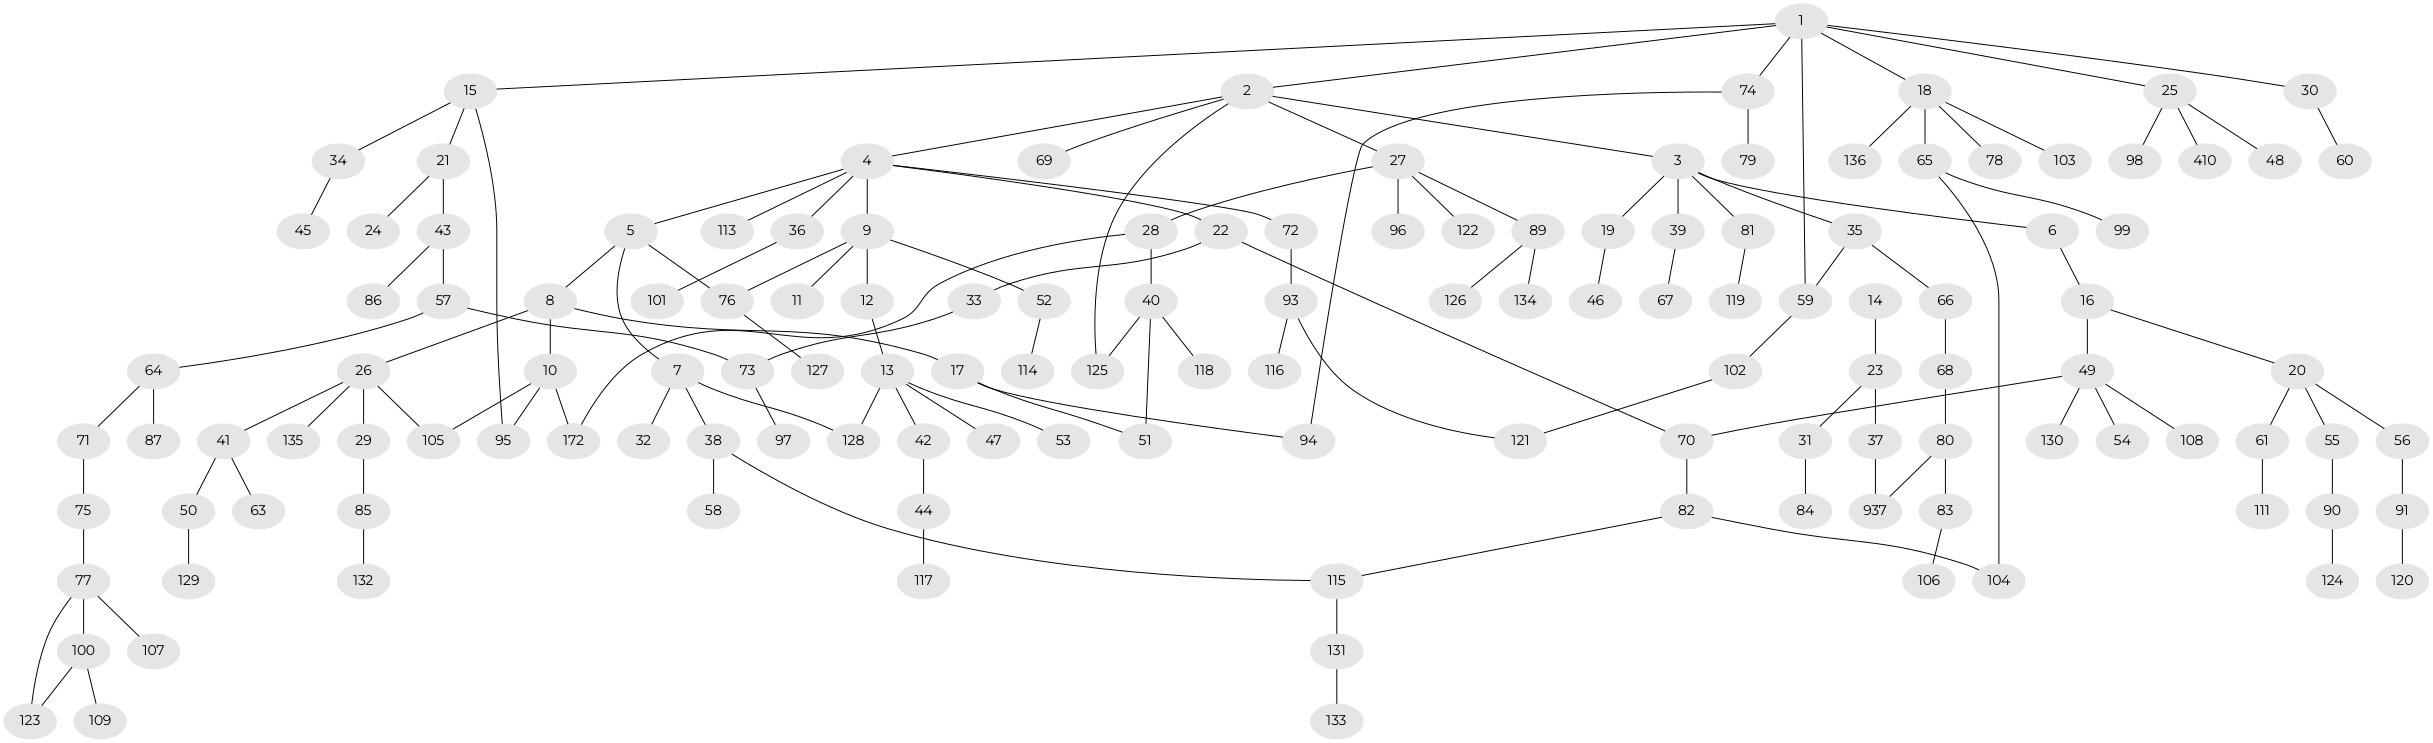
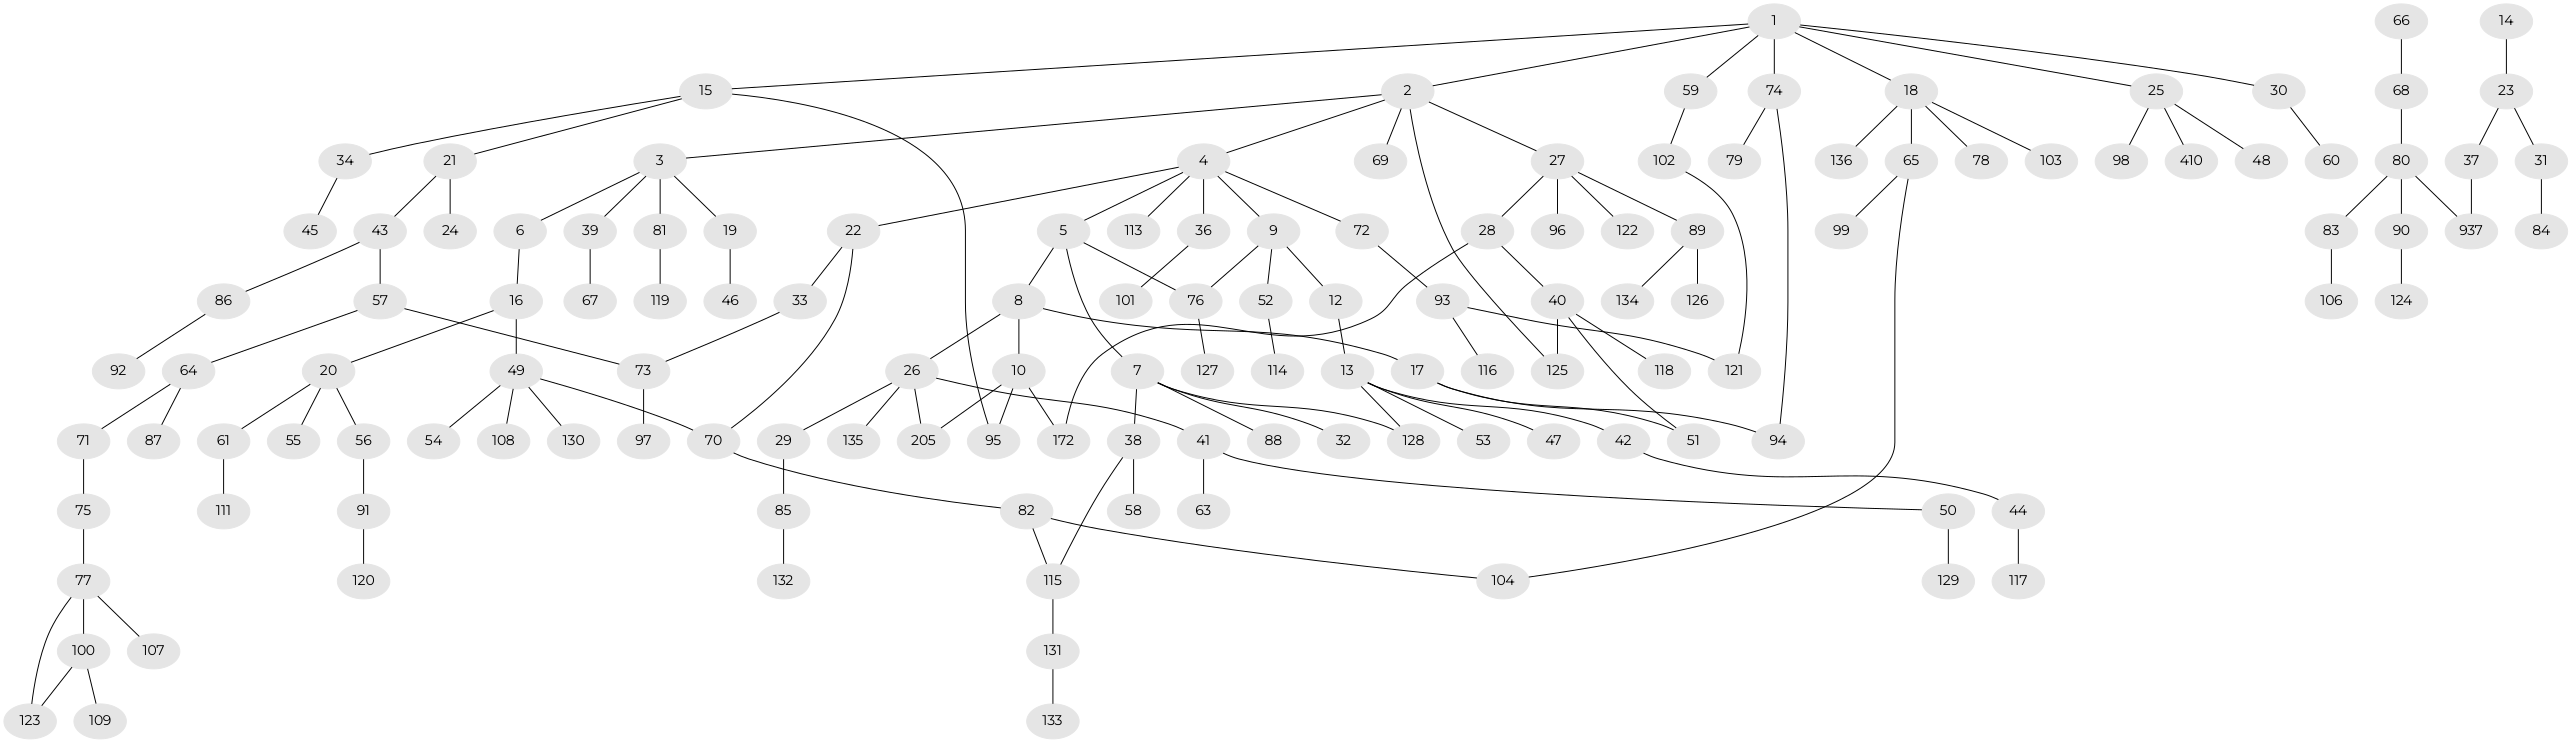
(1855, 231) -> none
(797, 301) -> none
none -> (119, 371)
(434, 441) -> (924, 441)
none -> (1274, 441)
(2332, 476) -> (2401, 196)
